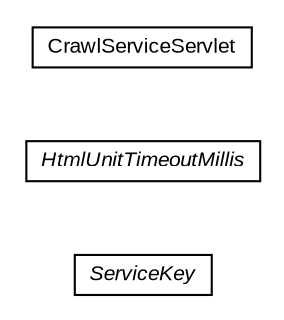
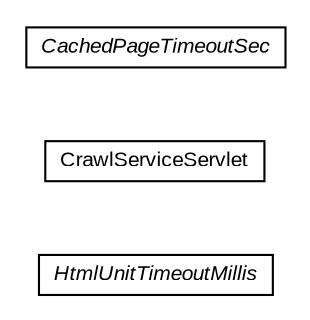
none -> (155, 46)
(142, 274) -> none
